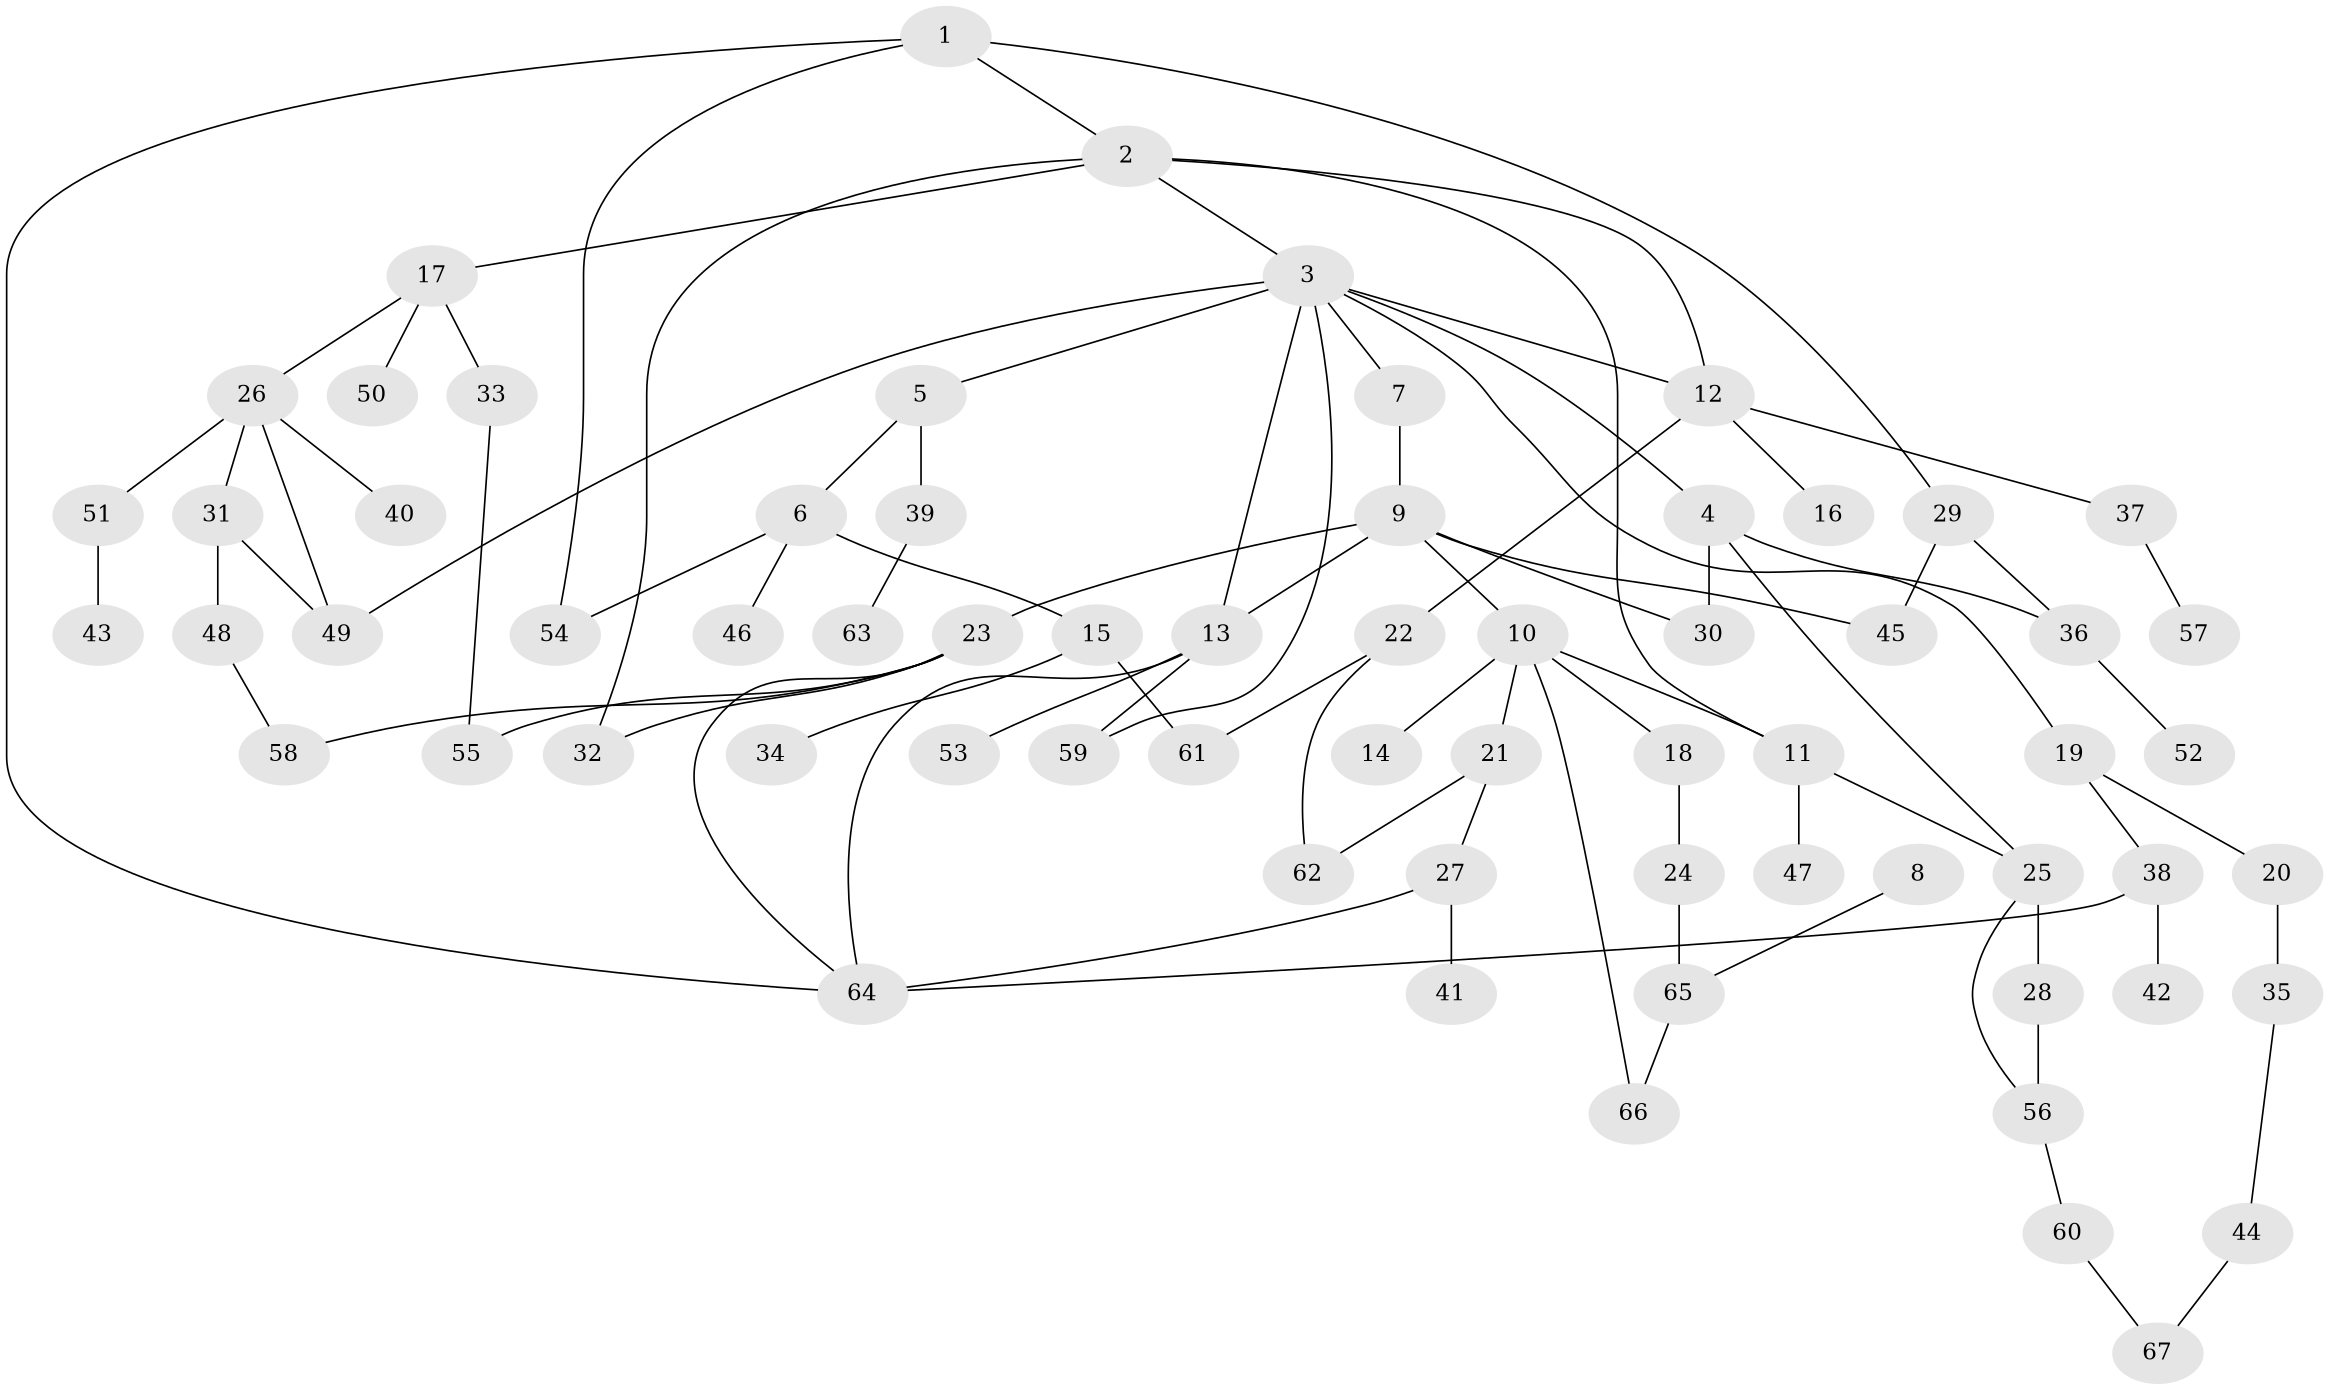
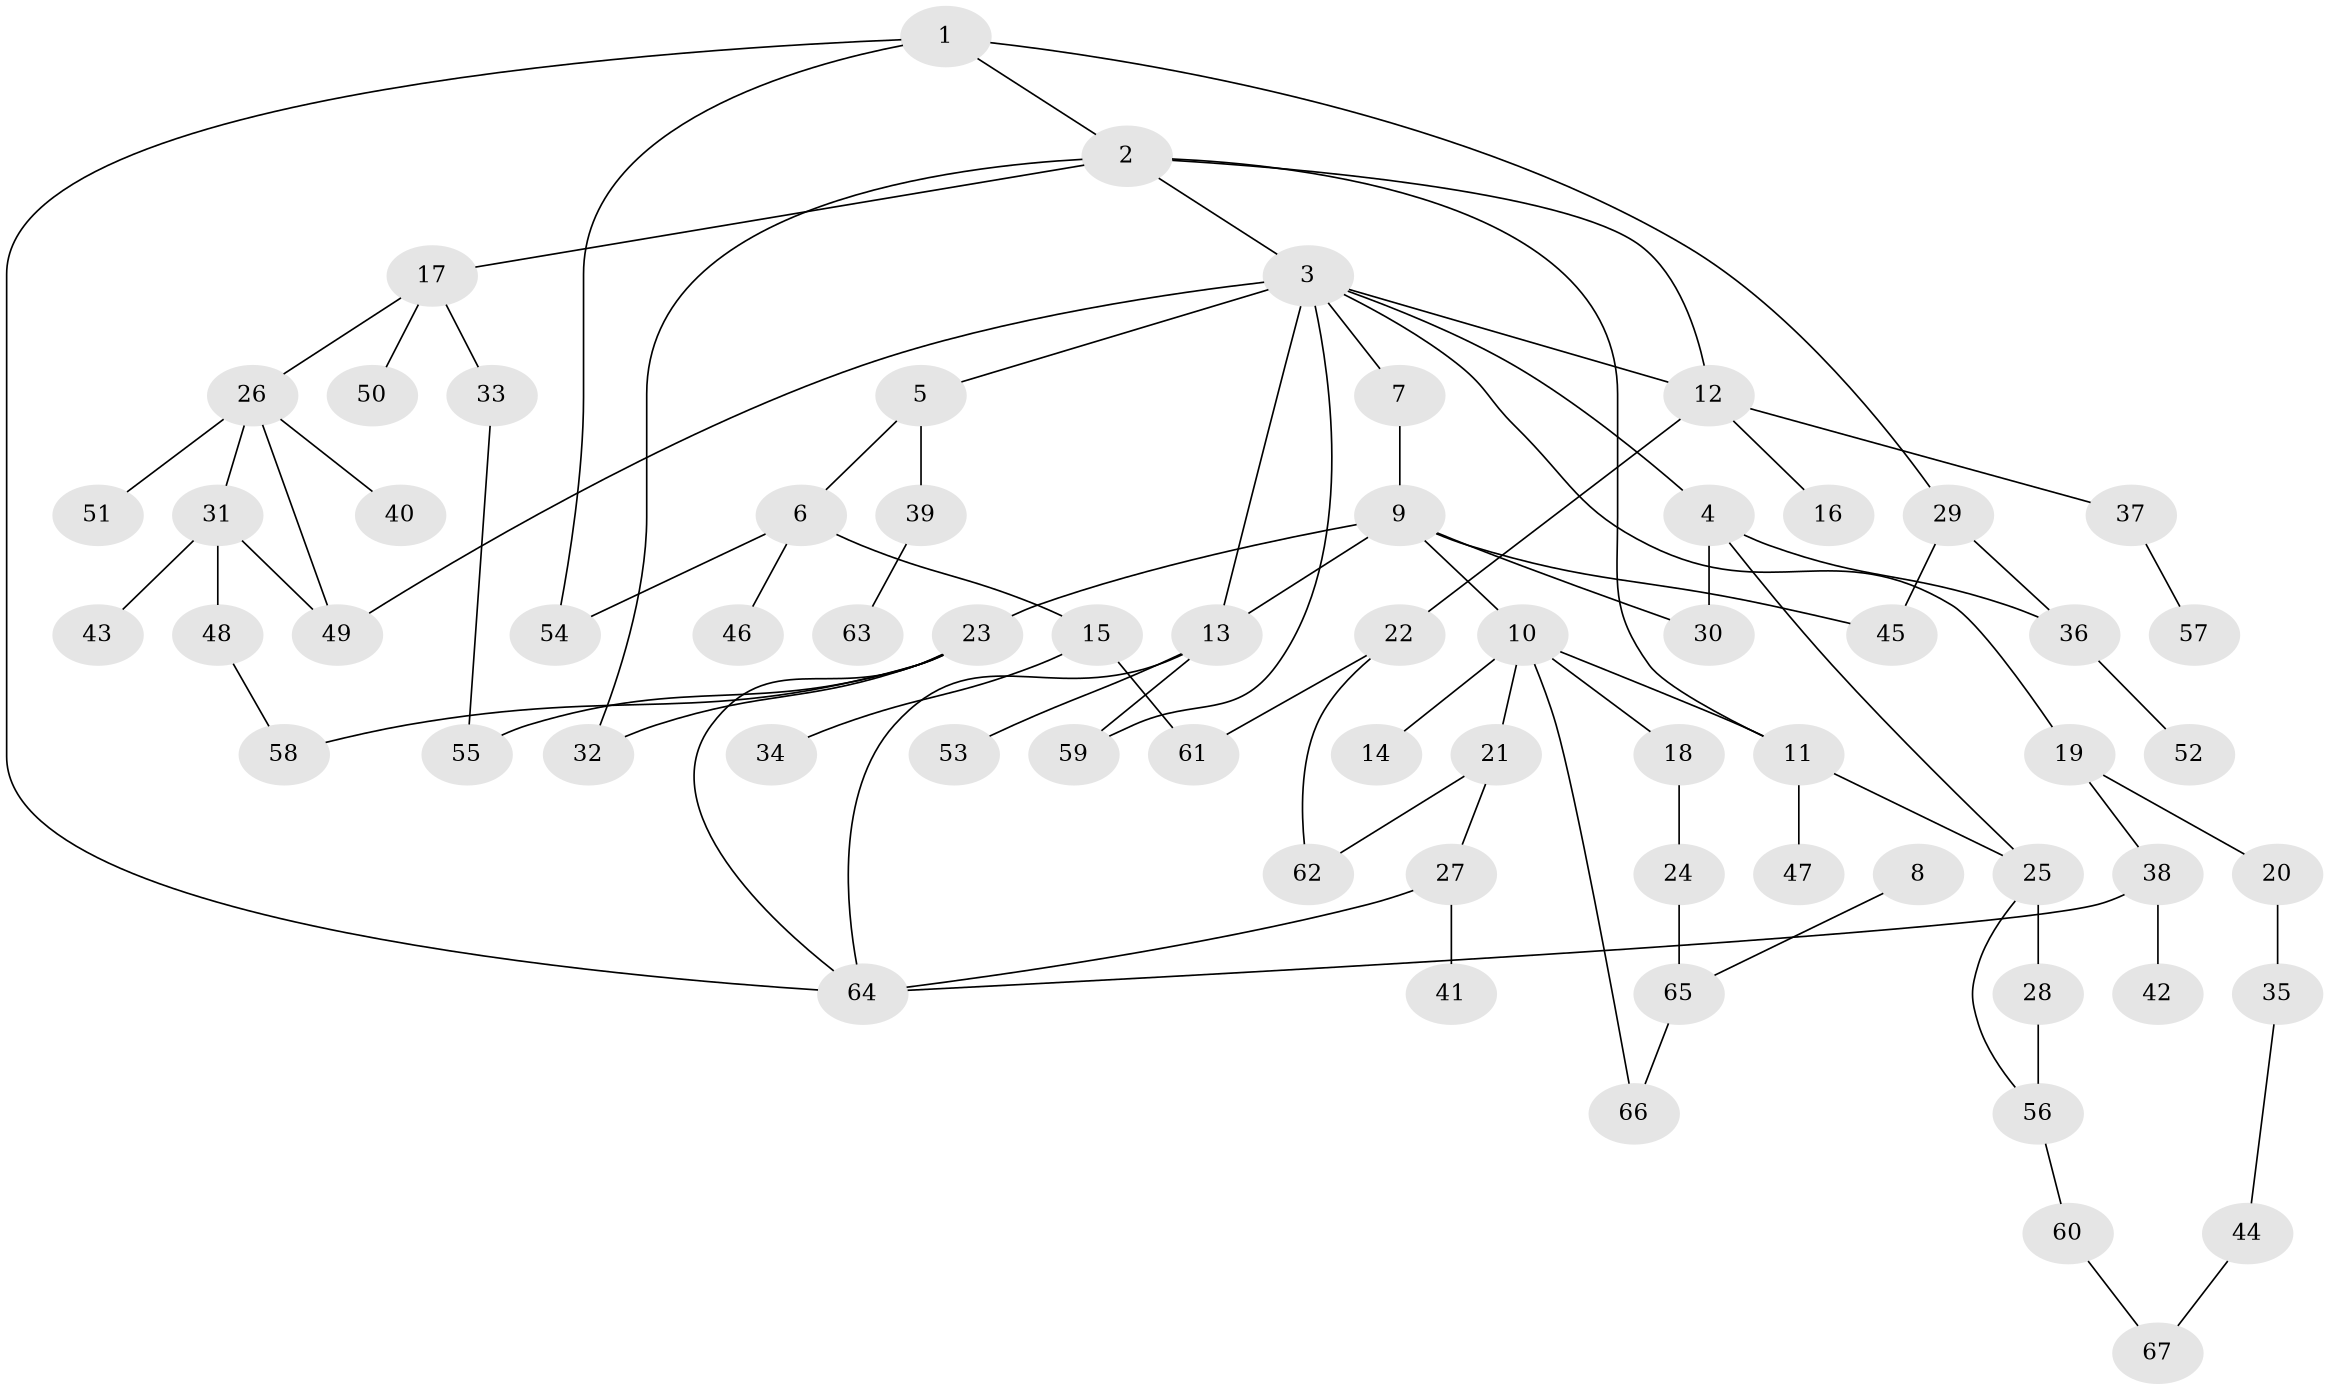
(98, 575) -> (158, 575)
